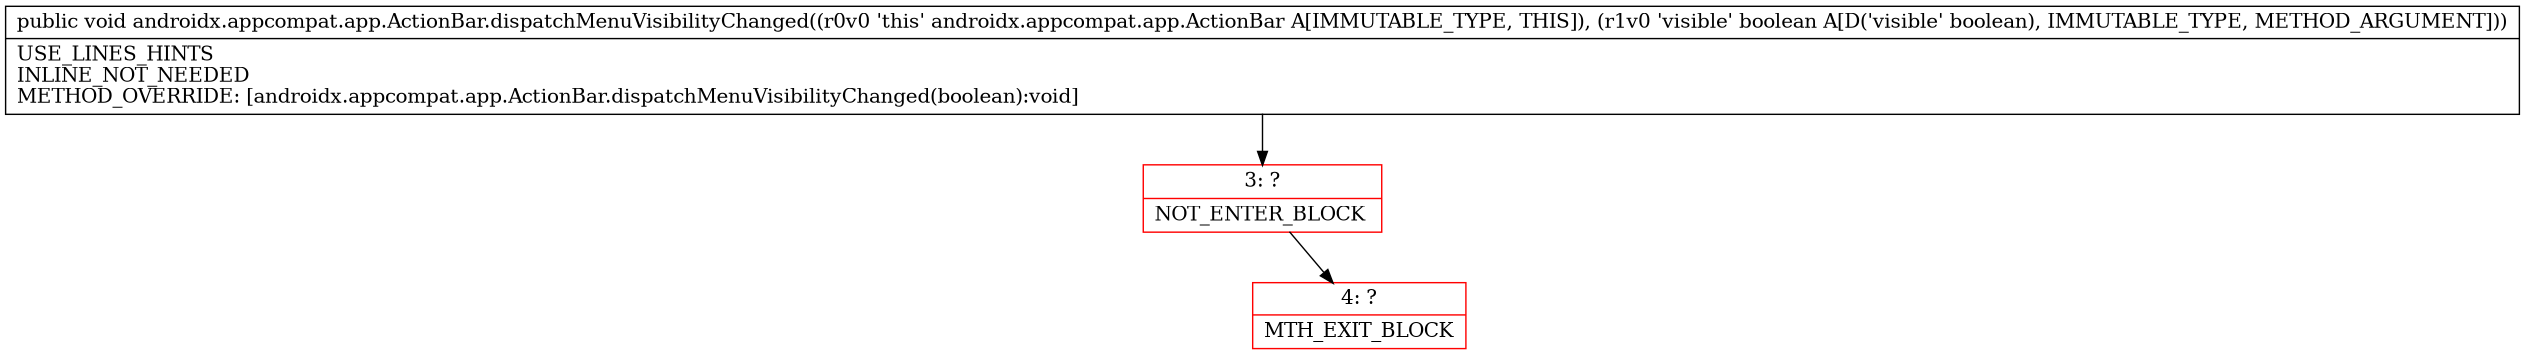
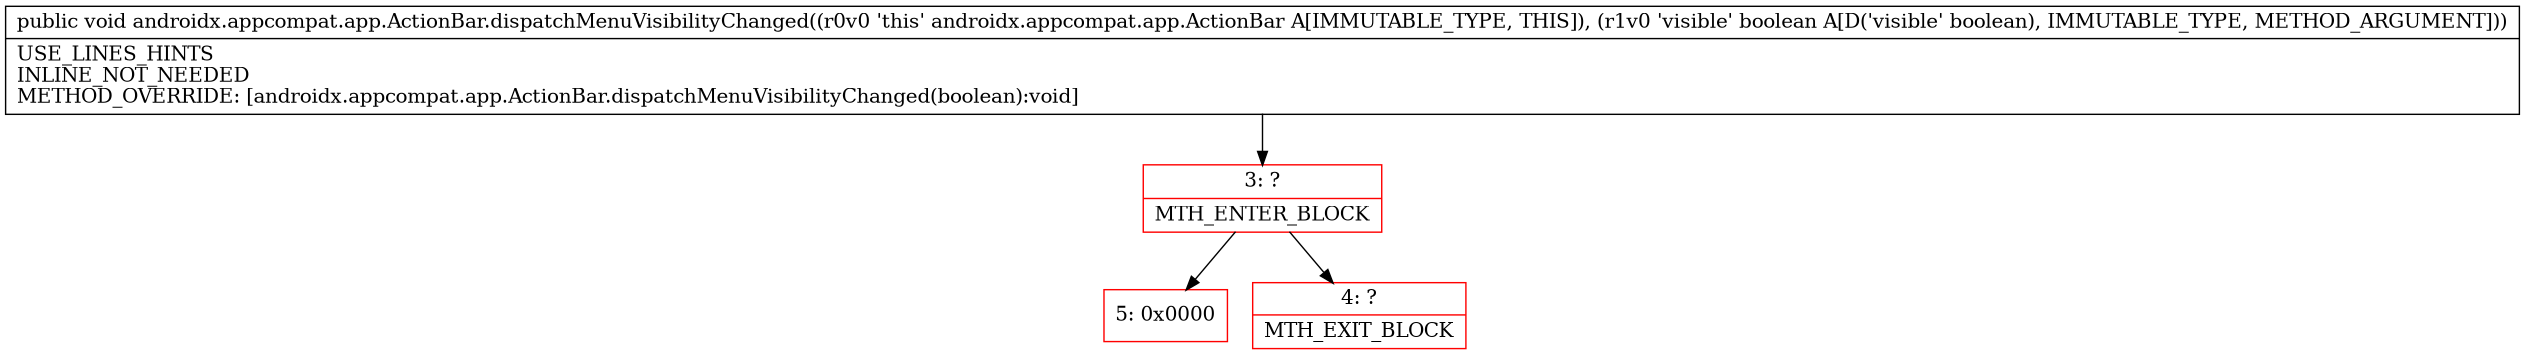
(1260, 215) -> (1262, 215)
none -> (1166, 316)
